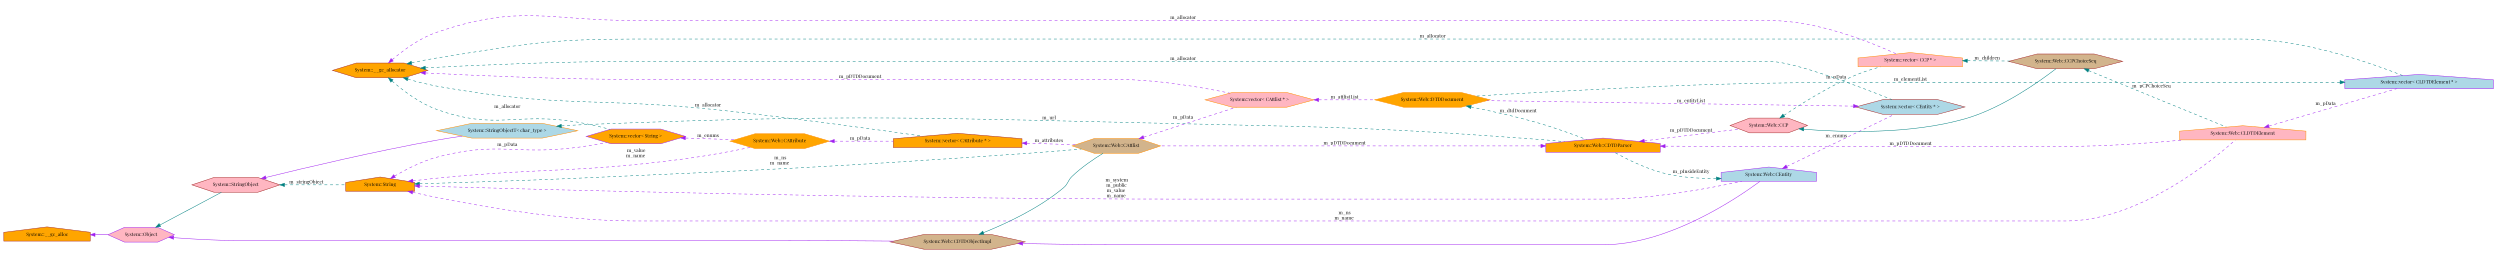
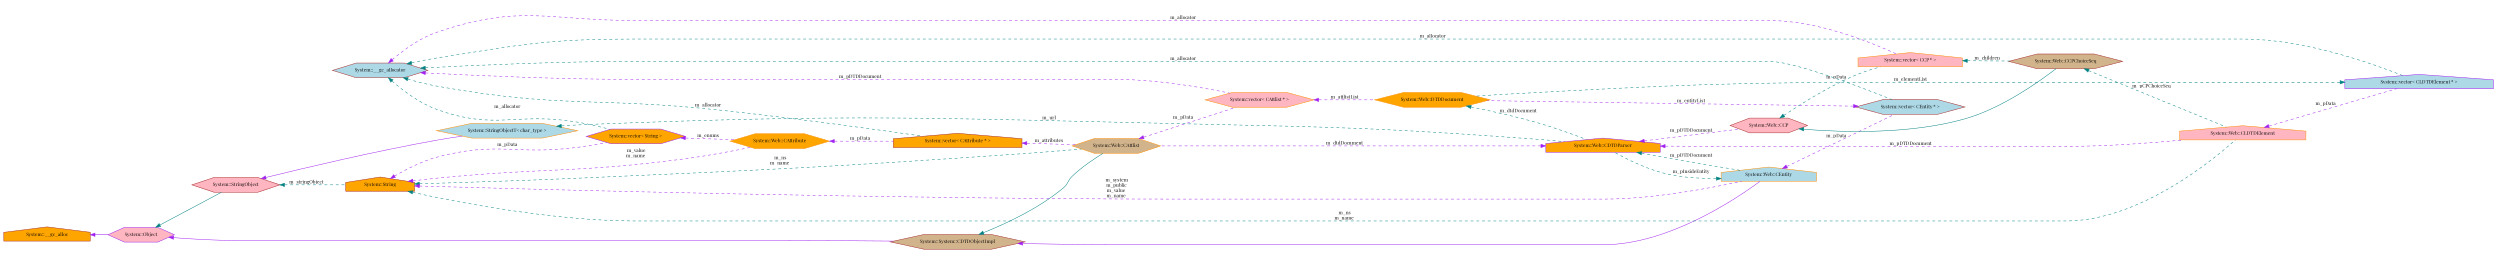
(380, 70) -> (380, 70)
(1836, 136) -> (1836, 136)
(1344, 143) -> (1344, 143)
none -> (1691, 162)
(1769, 175) -> (1769, 175)
(1334, 221) -> (1334, 221)
(958, 242) -> (958, 242)
